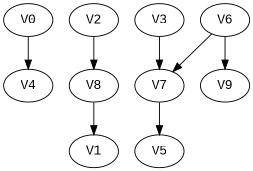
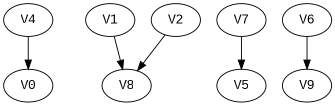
(159, 20) -> none
(28, 48) -> (28, 48)
(196, 50) -> none
(94, 114) -> (117, 48)
